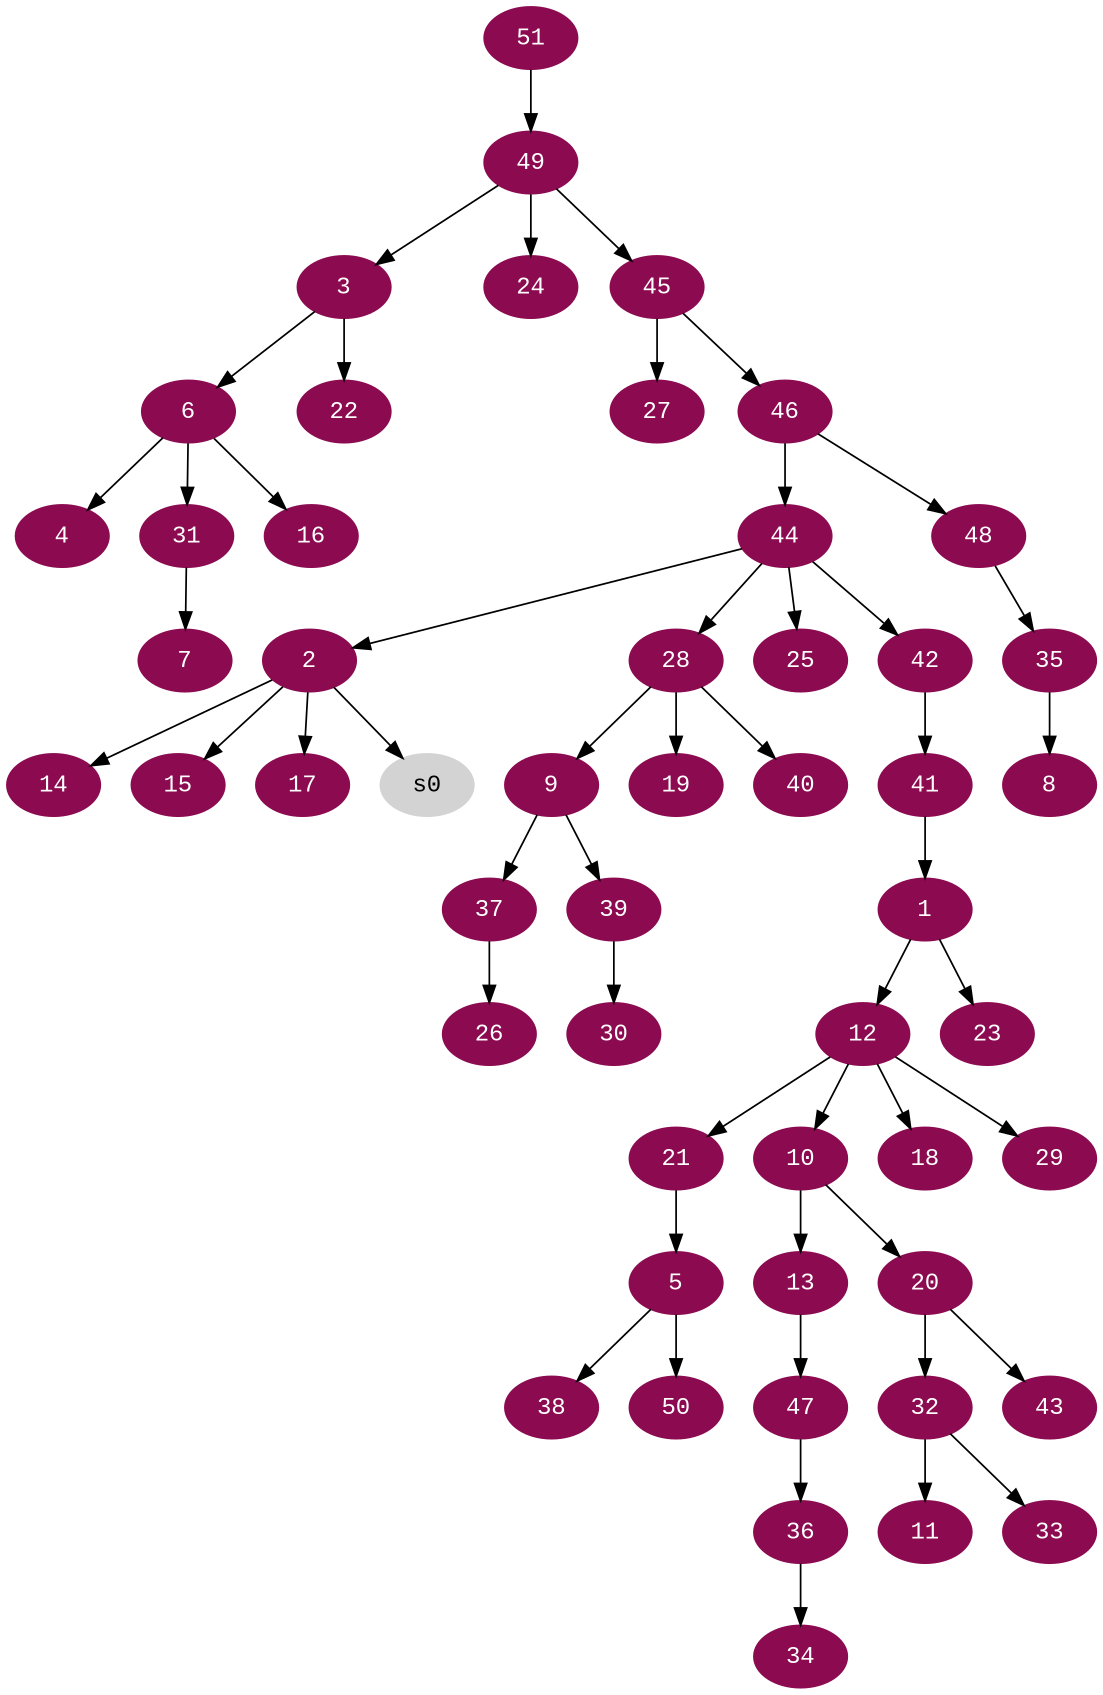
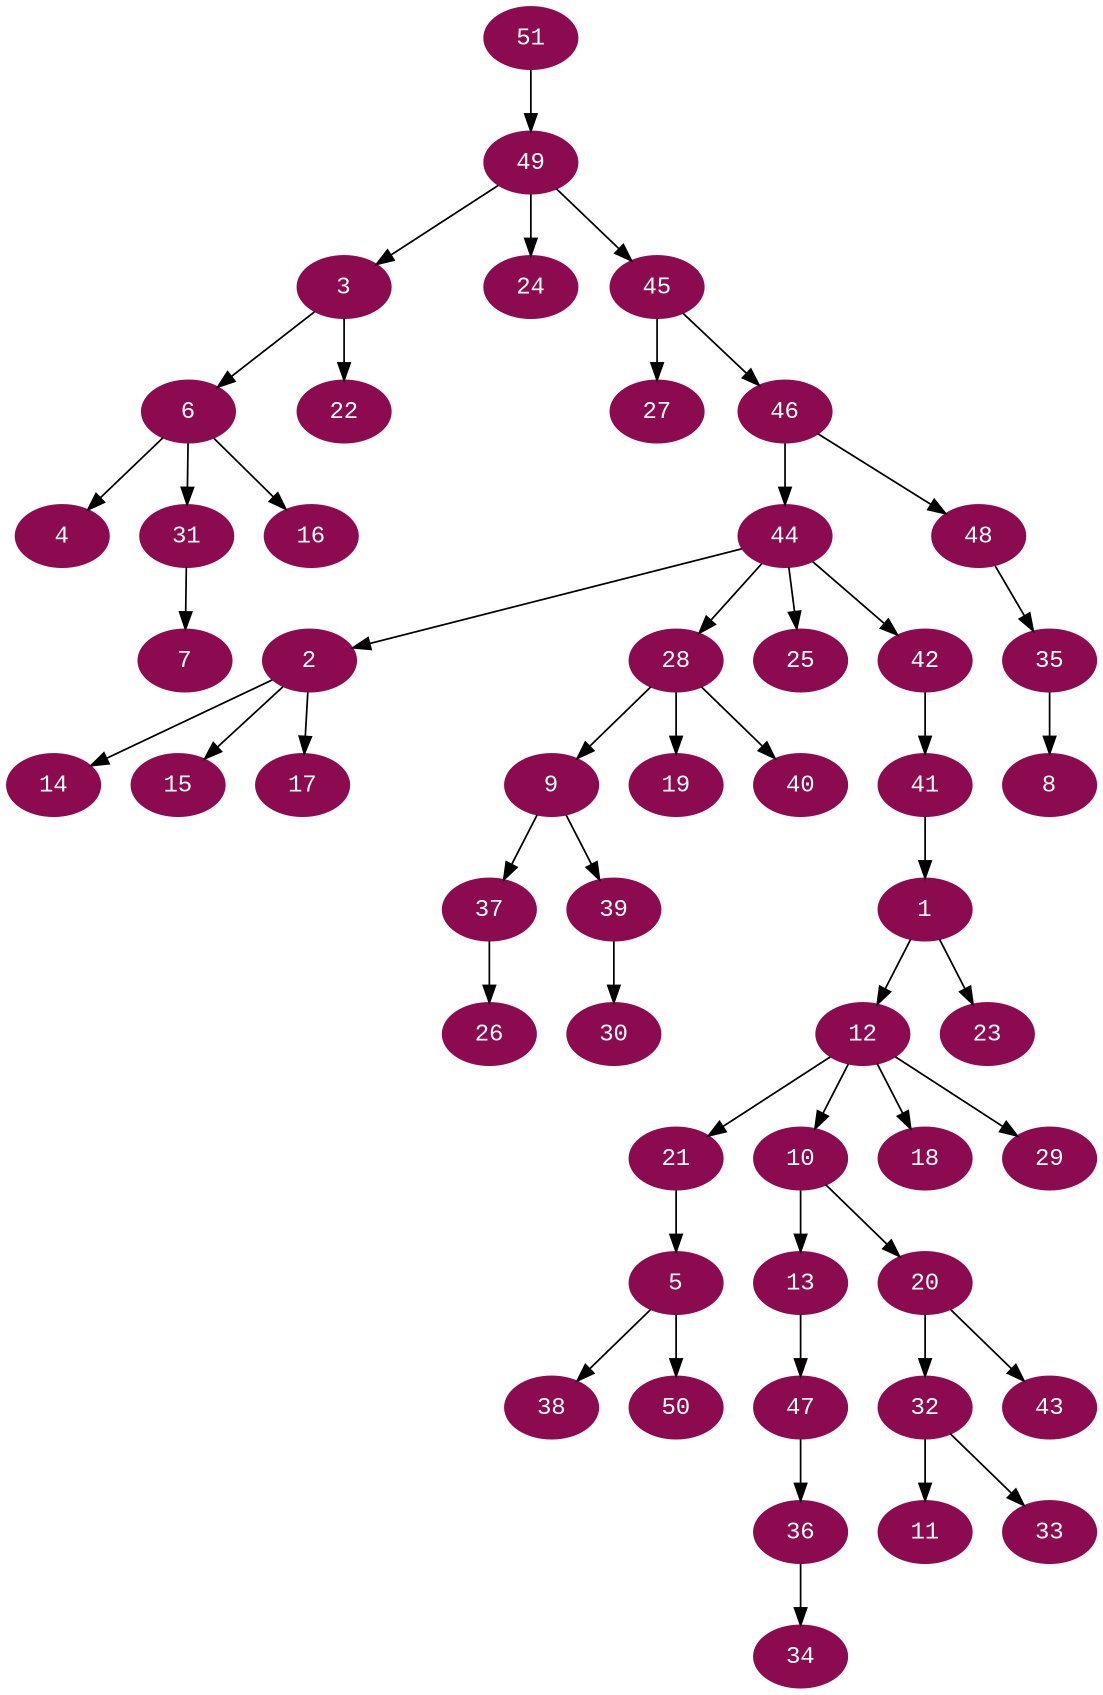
(427, 785) -> none
